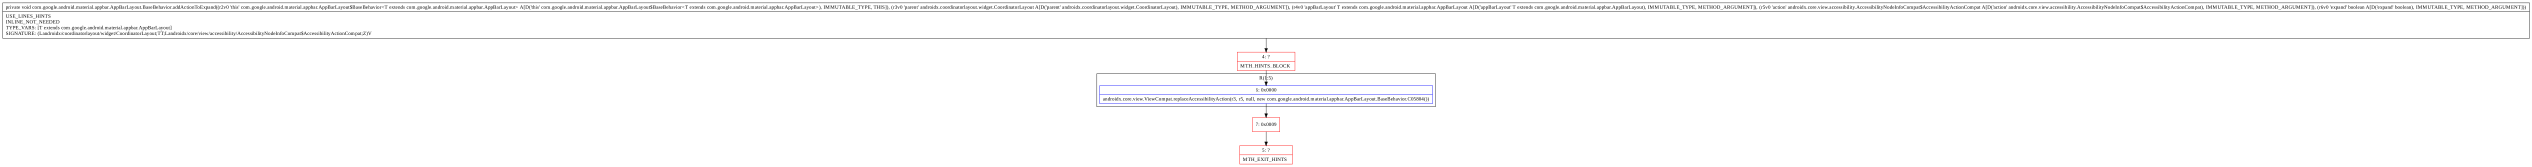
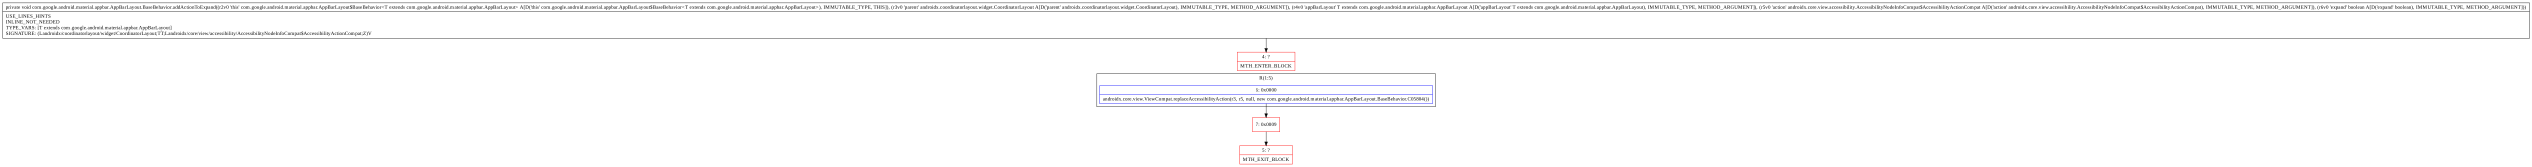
(1265, 66) -> (1266, 66)
(1266, 76) -> none
(1265, 159) -> (1266, 159)
